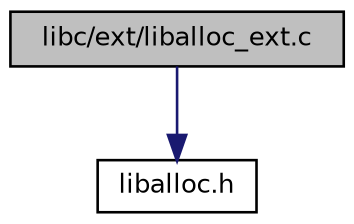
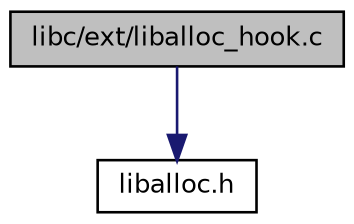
(177, 39) -> (177, 39)
